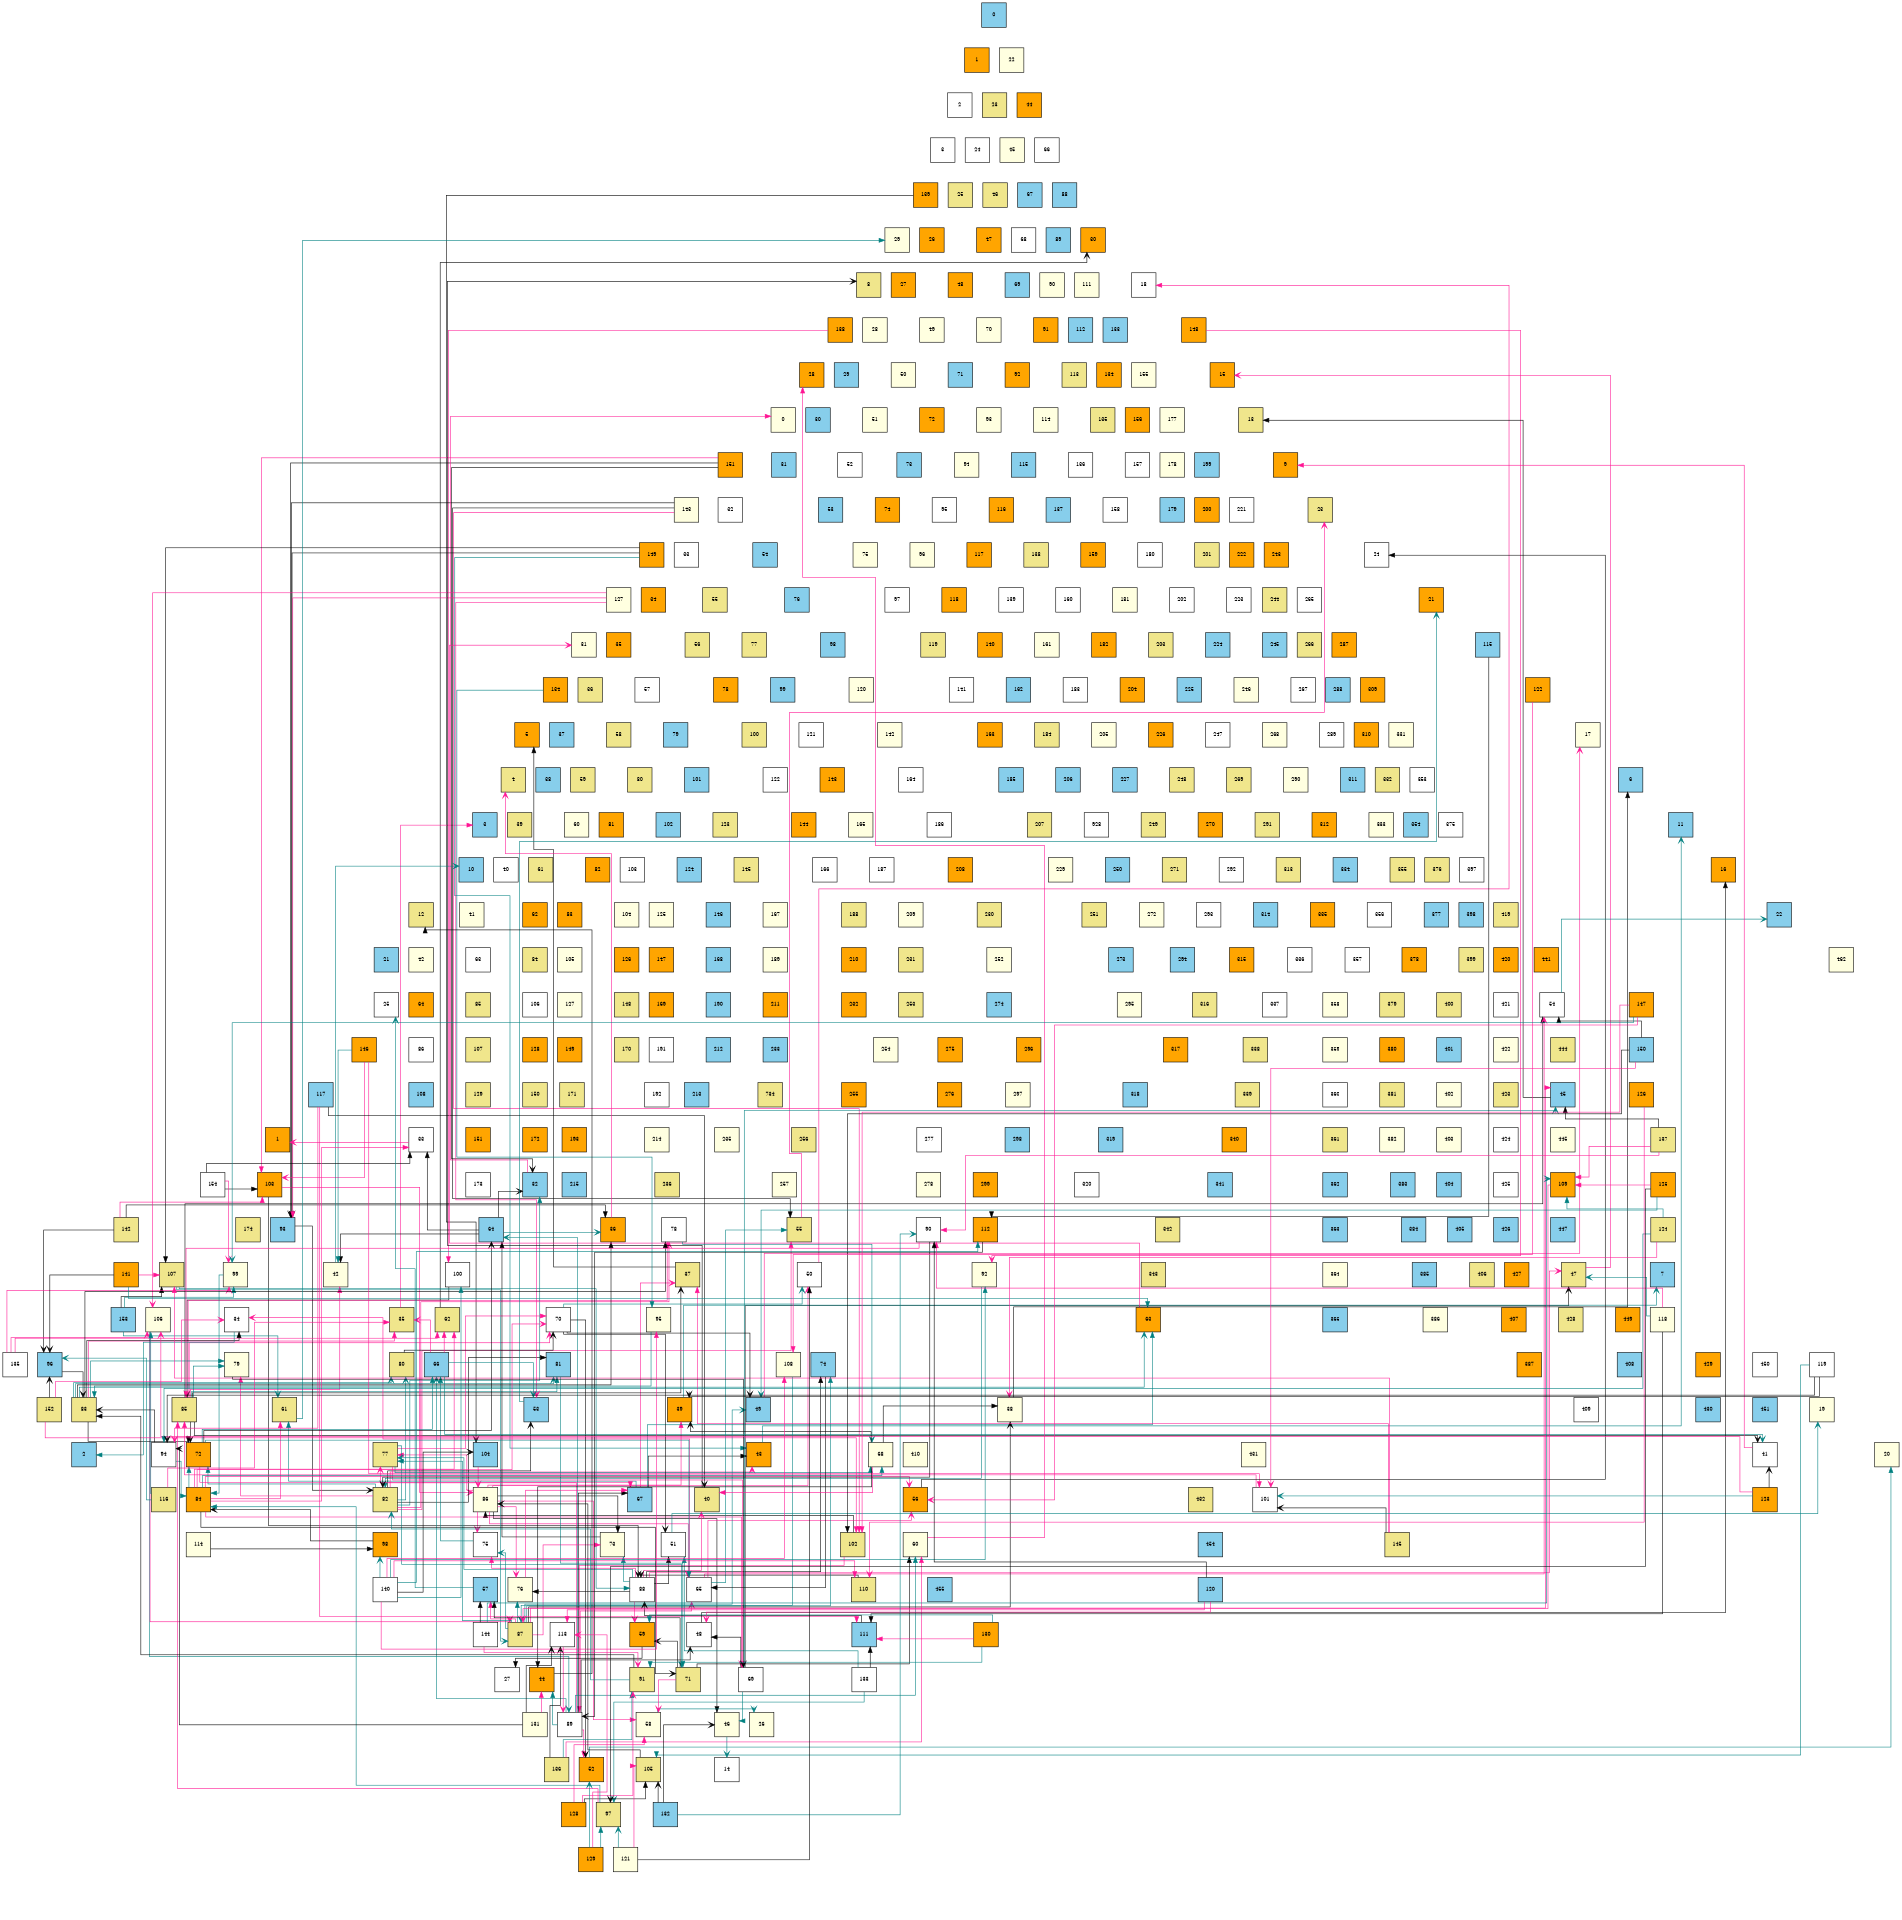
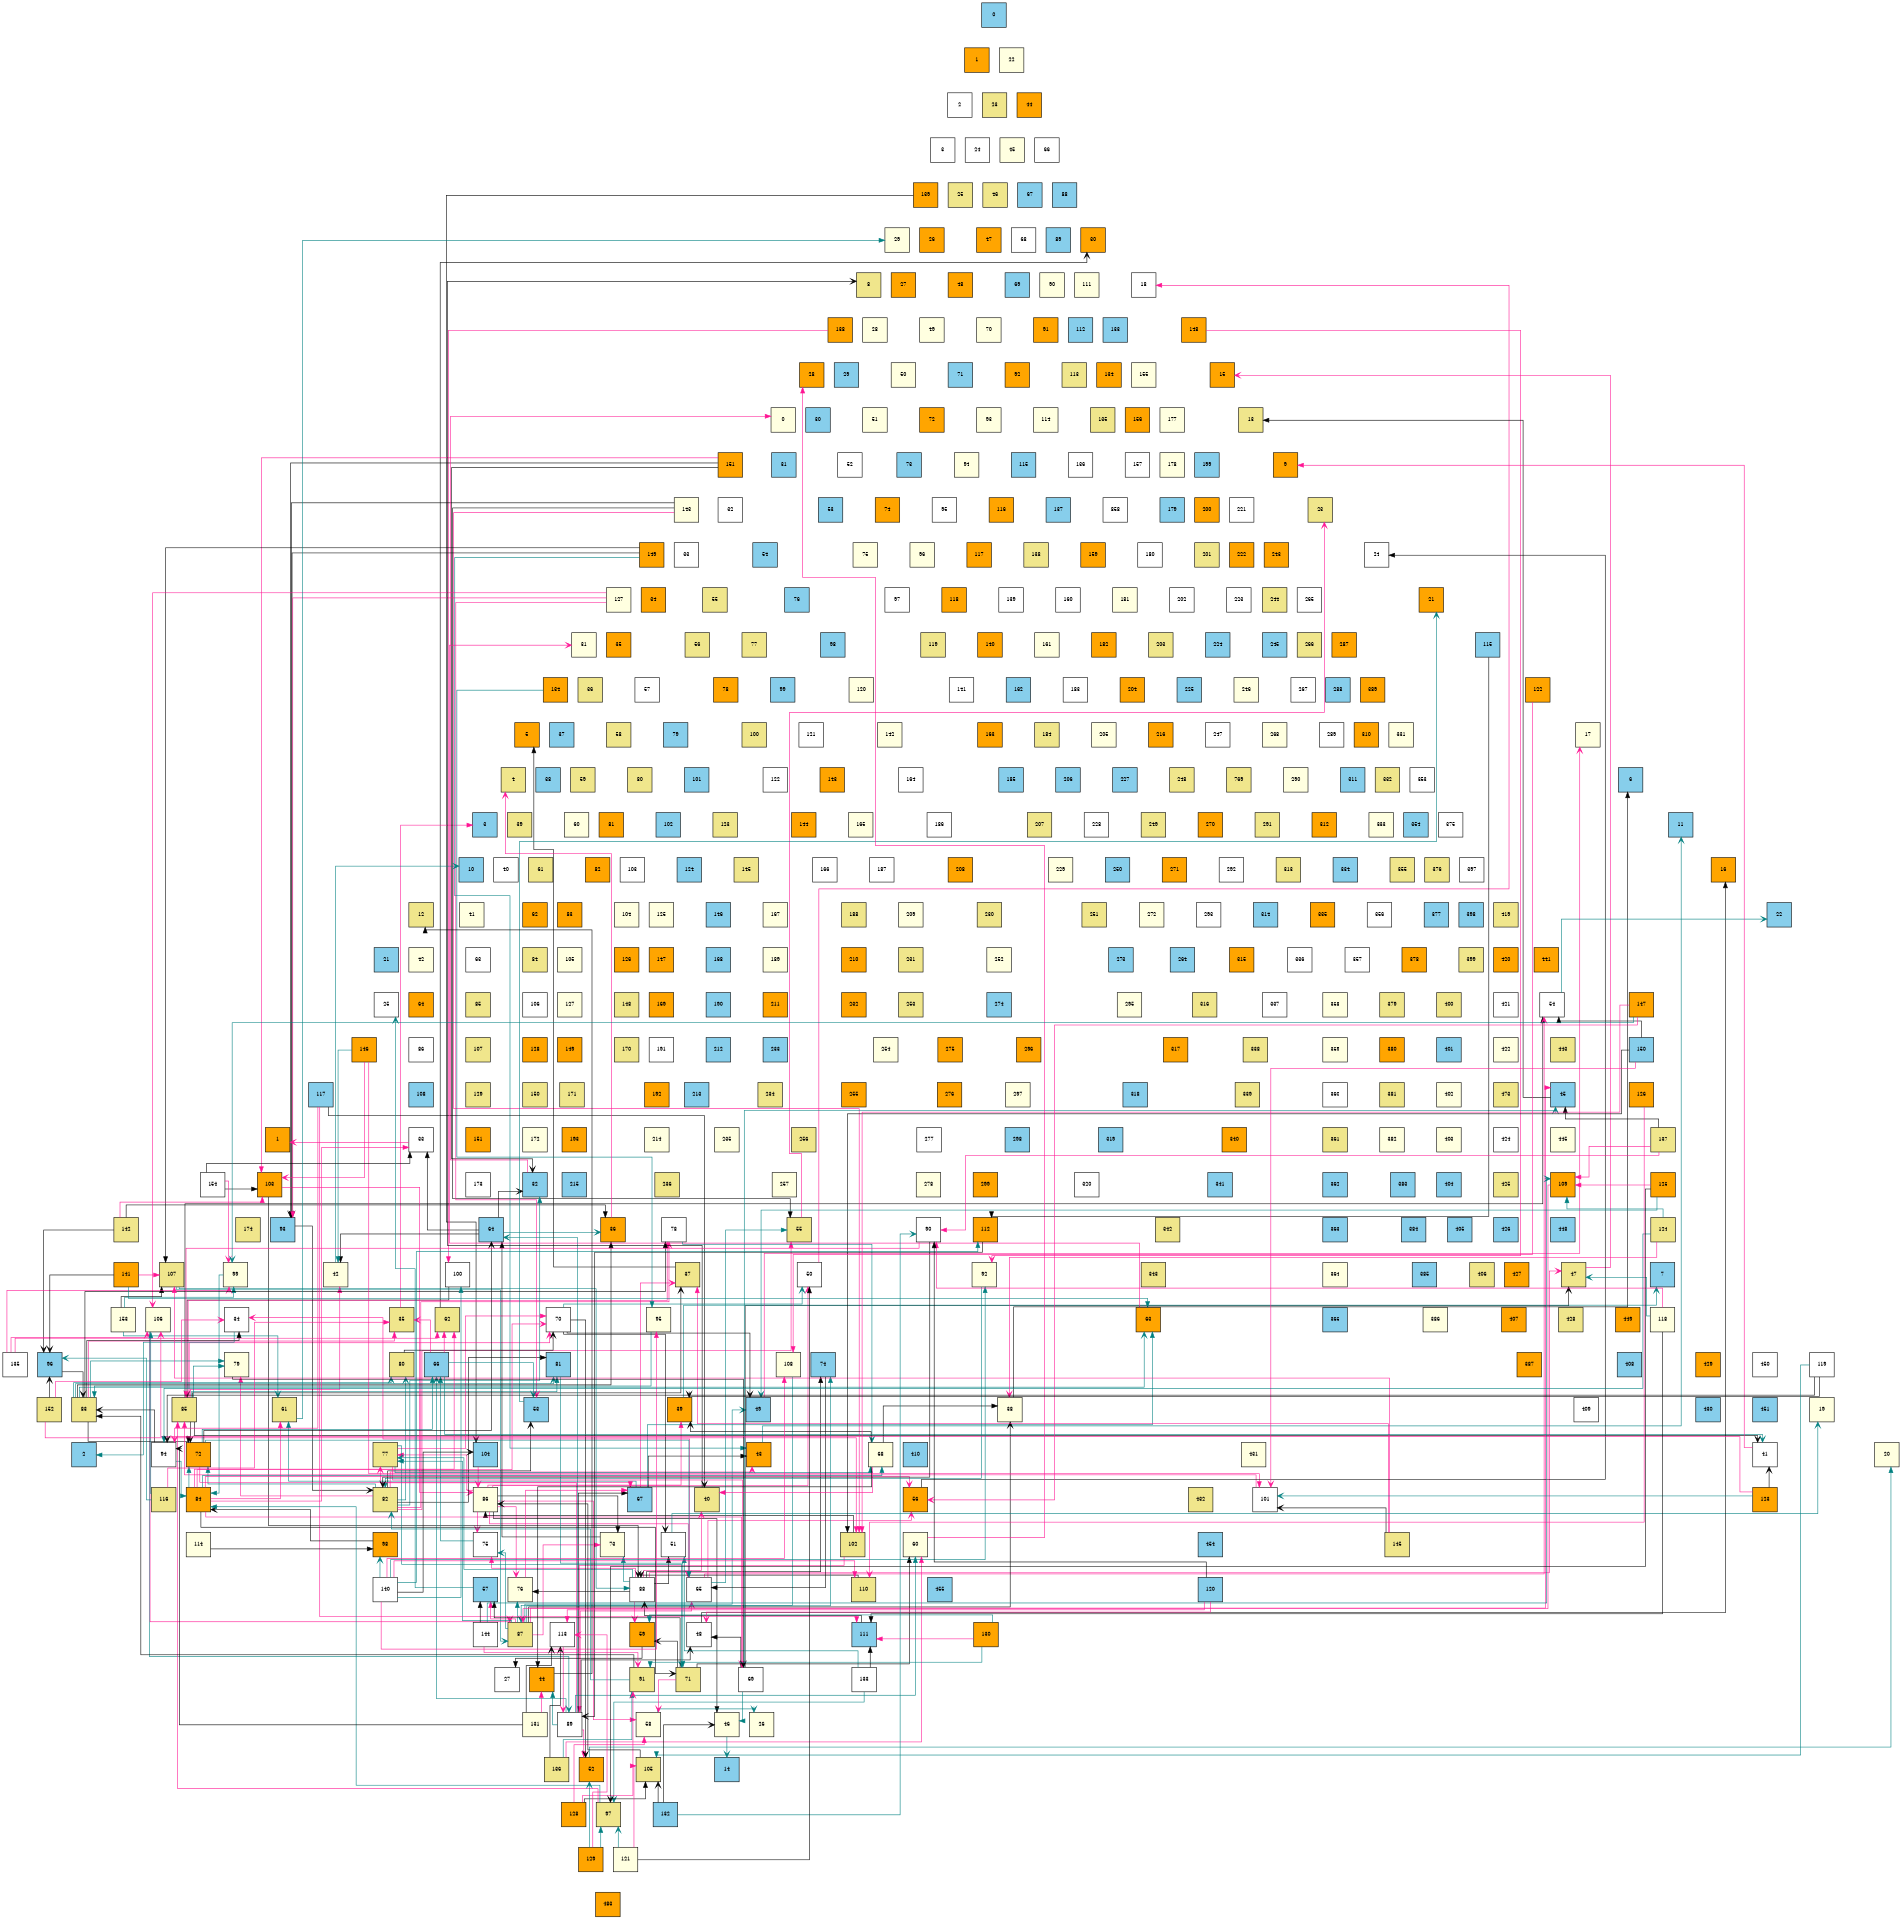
(1115, 510) -> (1115, 510)
(1373, 690) -> (1373, 690)
(1161, 735) -> (1161, 735)
(1239, 780) -> (1239, 780)
(1096, 825) -> (1096, 825)
(1174, 870) -> (1174, 870)
(1182, 960) -> (1182, 960)
(1841, 960) -> none
(1563, 1050) -> (1563, 1050)
(657, 1095) -> (657, 1095)
(770, 1095) -> (770, 1095)
(1506, 1095) -> (1506, 1095)
(535, 1140) -> (535, 1140)
(1506, 1185) -> (1506, 1185)
(1563, 1230) -> (1563, 1230)
(123, 1320) -> (123, 1320)
(915, 1455) -> (915, 1455)
(727, 1770) -> (727, 1770)
none -> (608, 1905)
